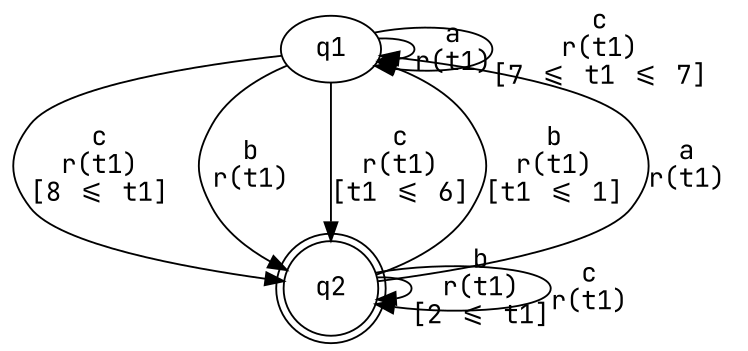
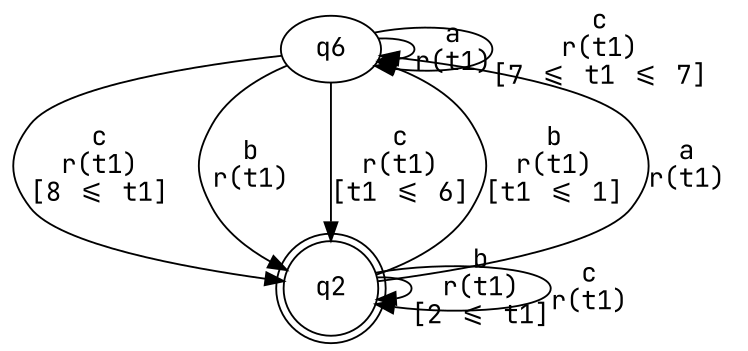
(331, 49) -> (331, 49)
